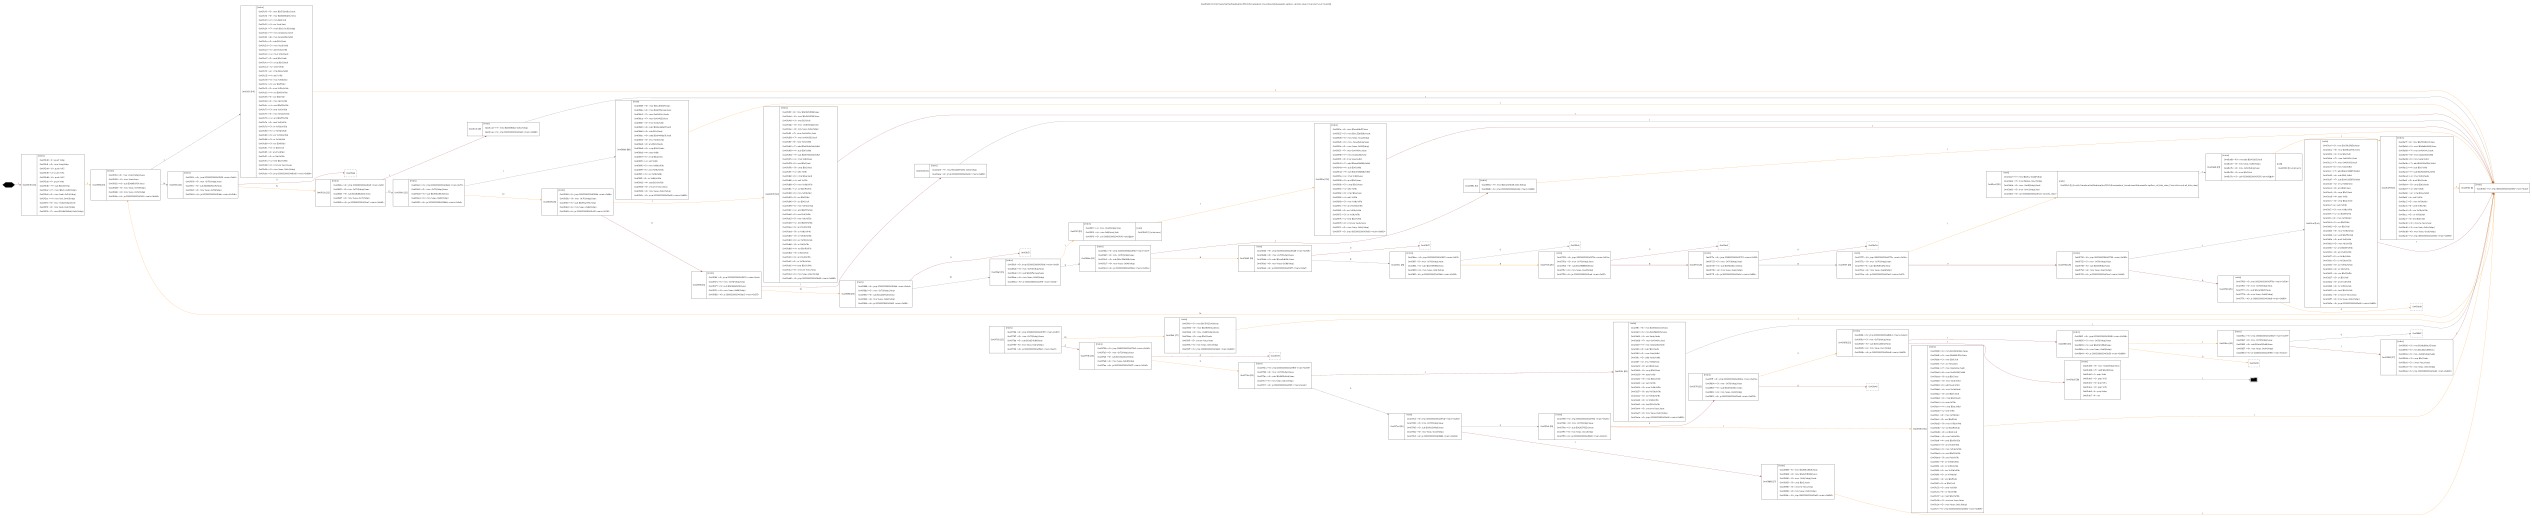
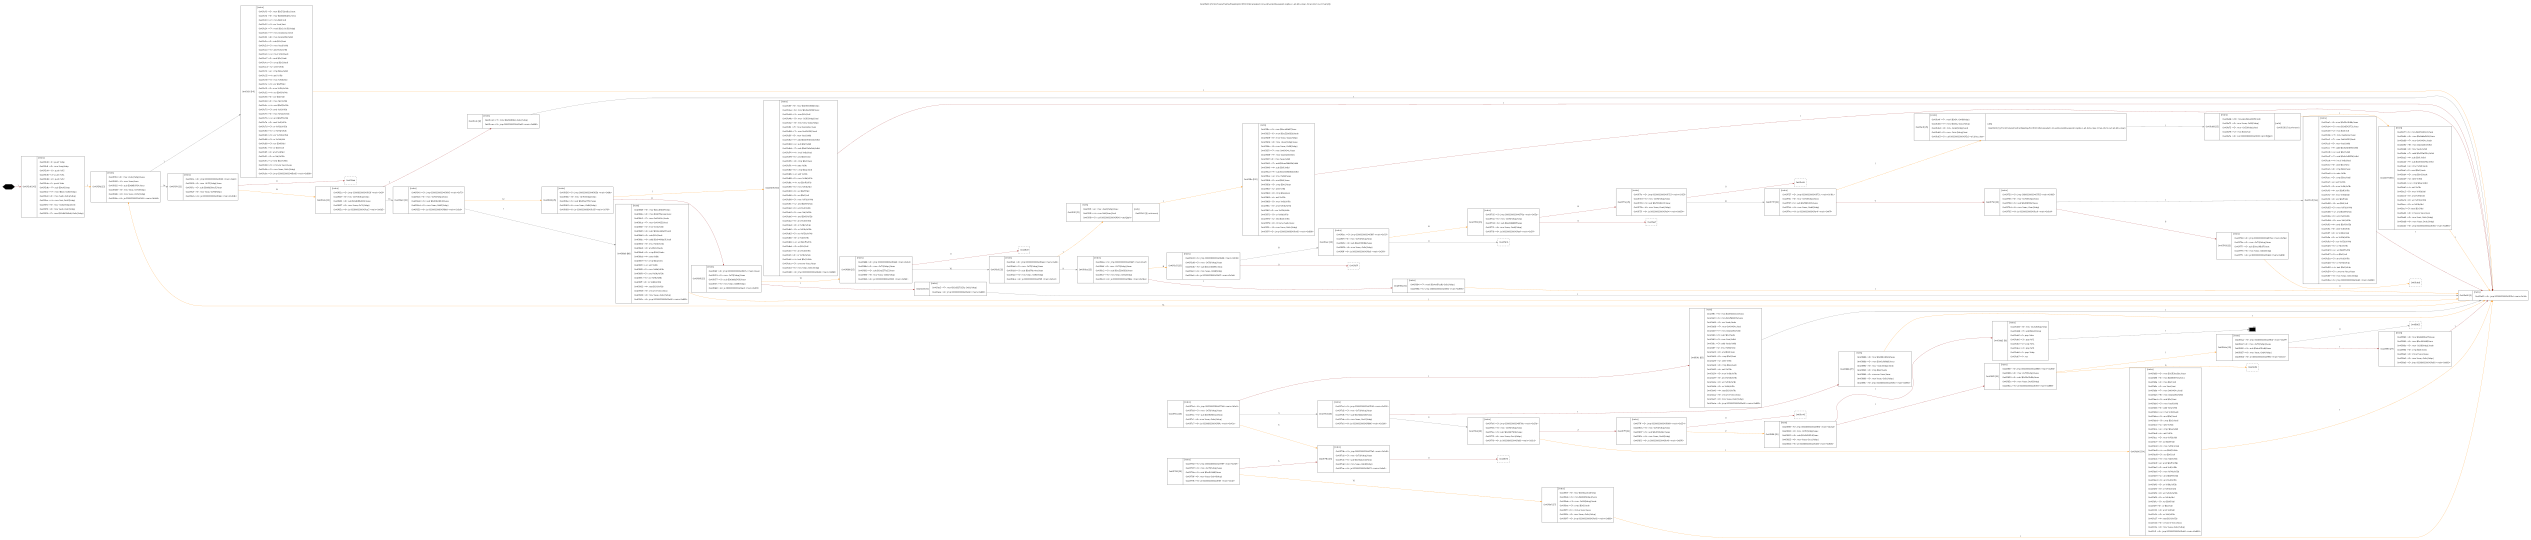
(1195, 366) -> (1278, 436)
